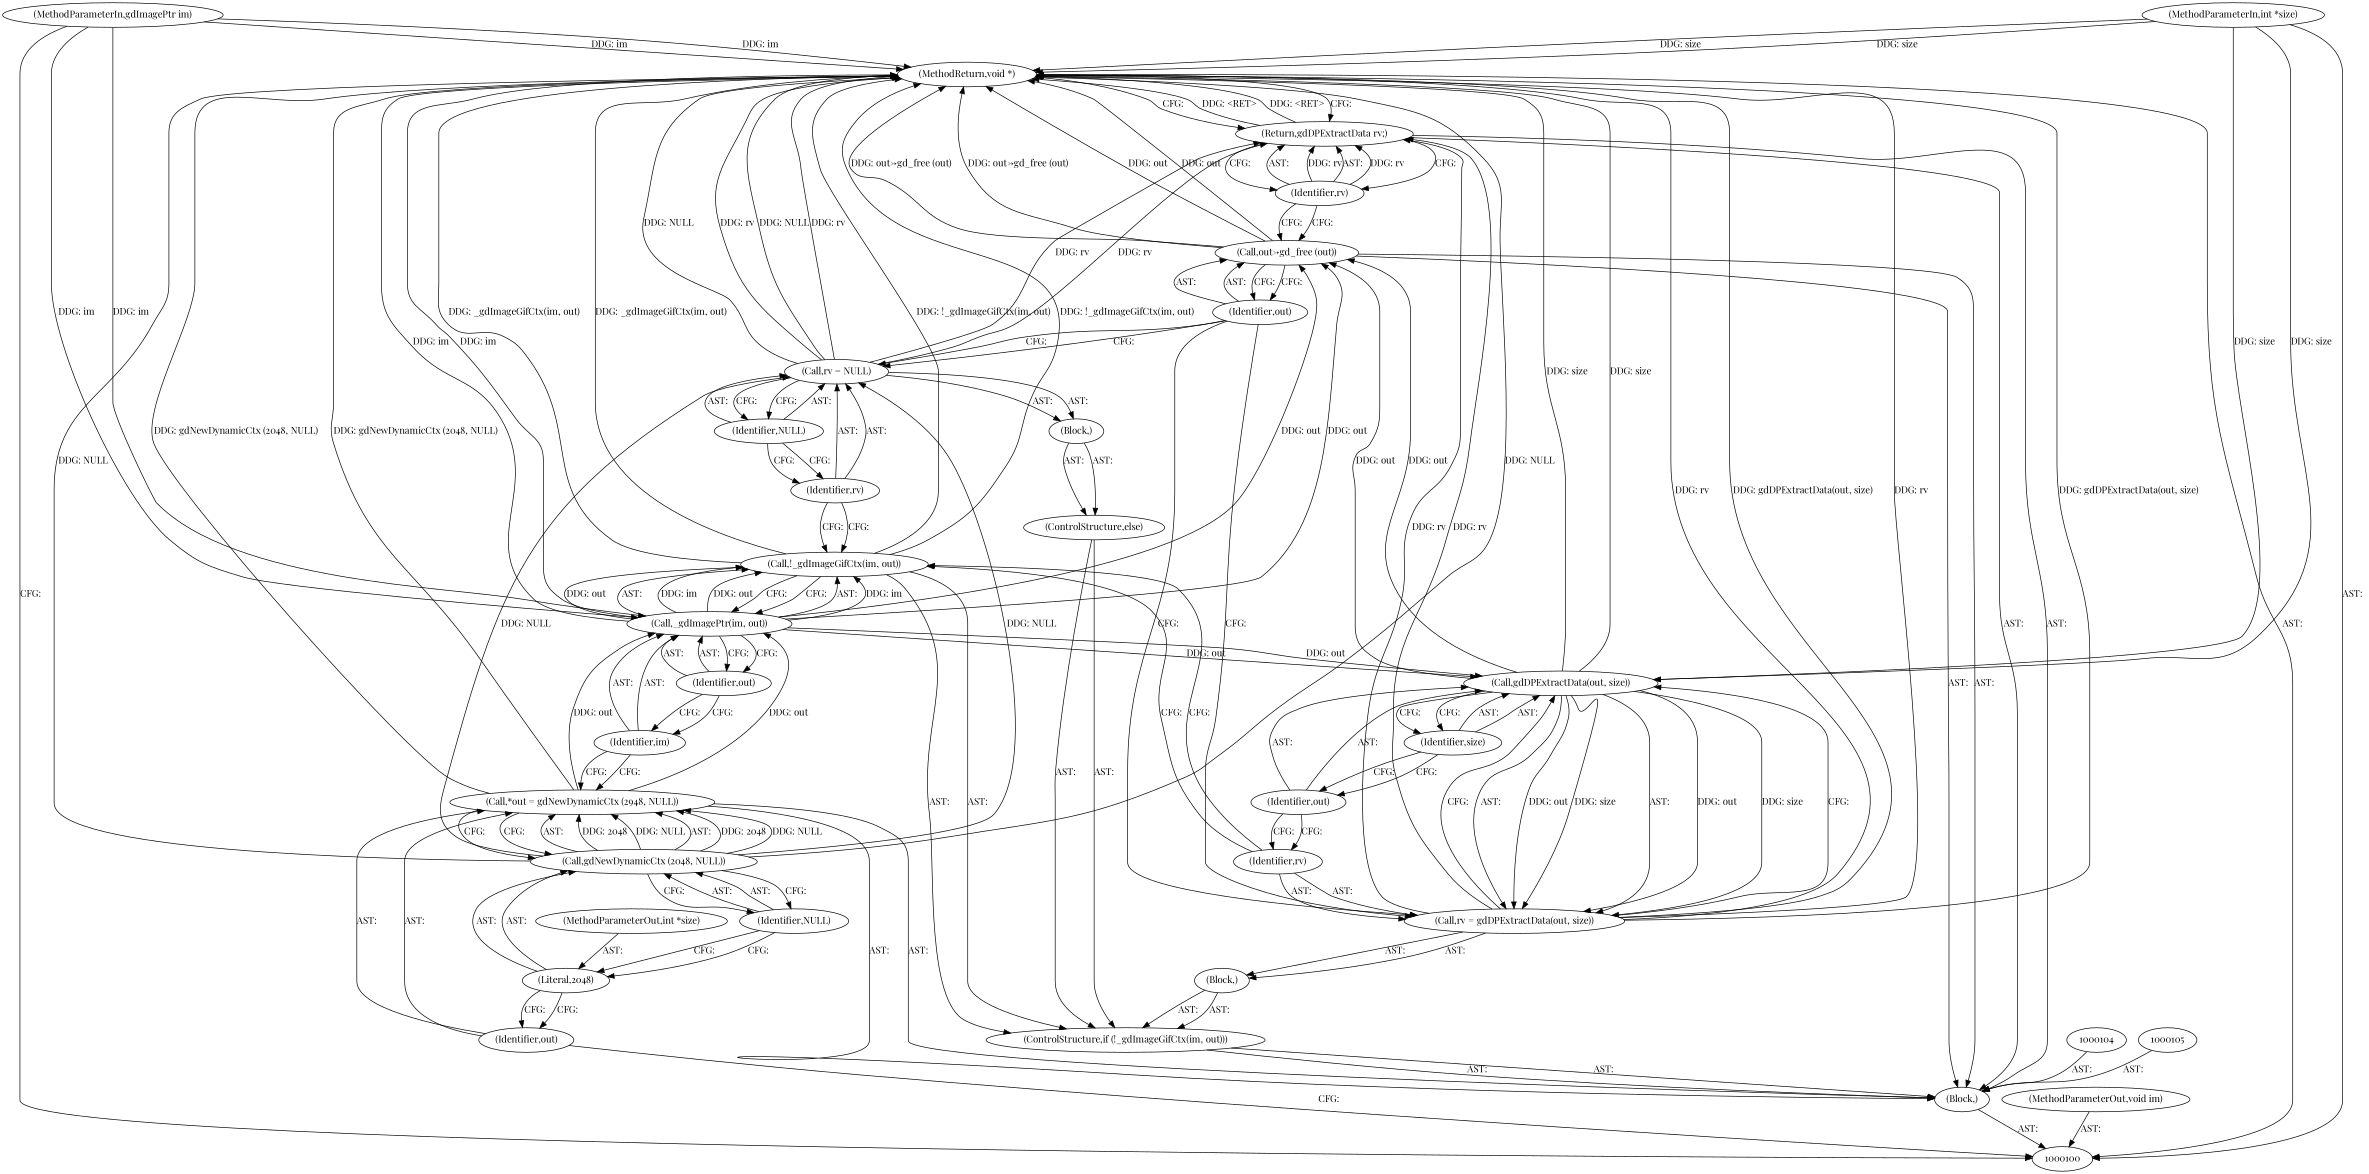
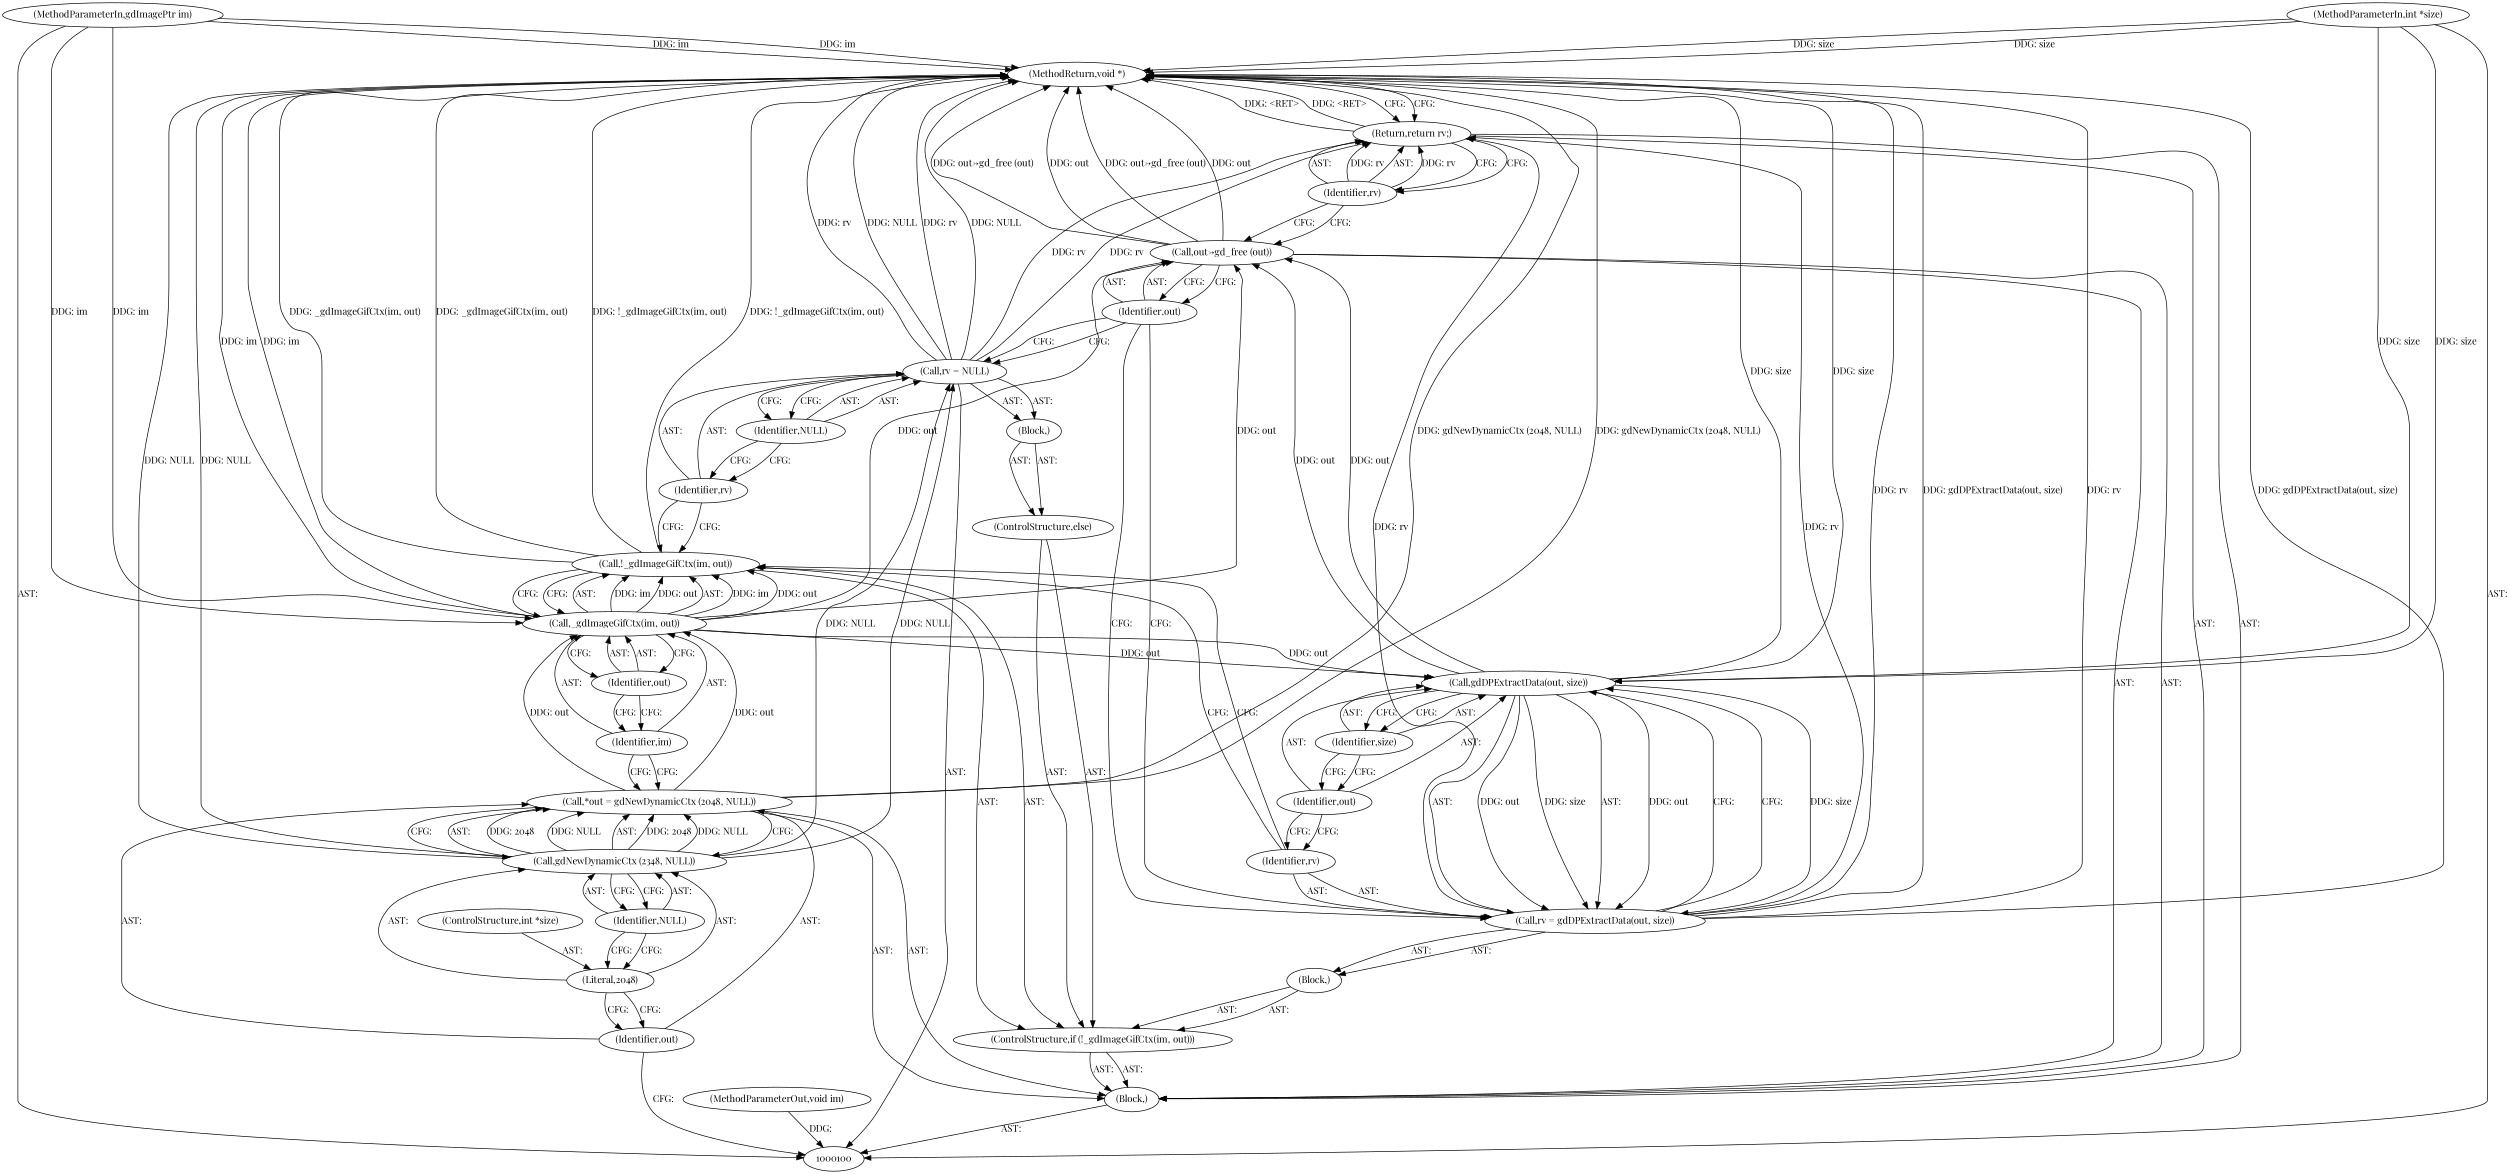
(1324, 134) -> (1412, 134)
(2207, 140) -> (946, 776)
(32, 594) -> (30, 594)
(709, 624) -> (614, 624)
(582, 802) -> (660, 802)
(644, 862) -> (614, 862)
(632, 921) -> (500, 921)
(2097, 1040) -> none
(2168, 1040) -> none
(2093, 1129) -> (822, 1129)
